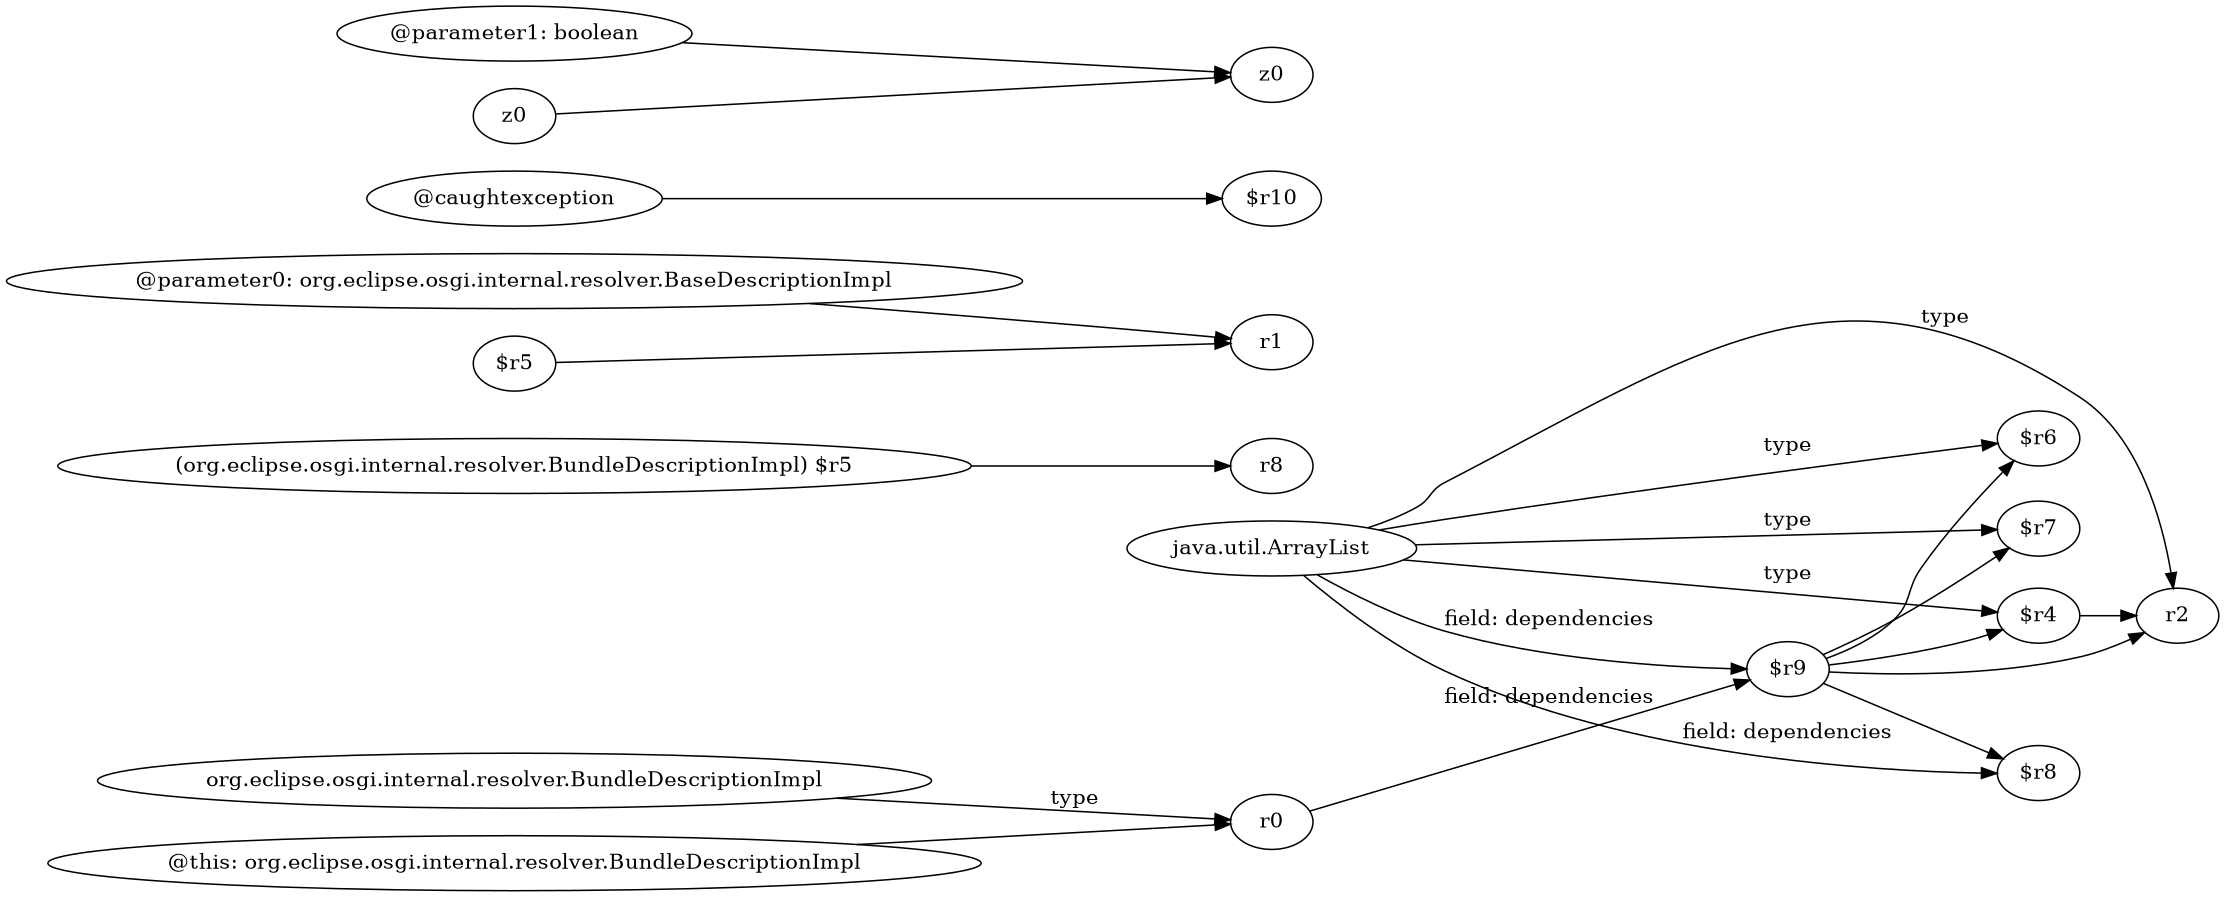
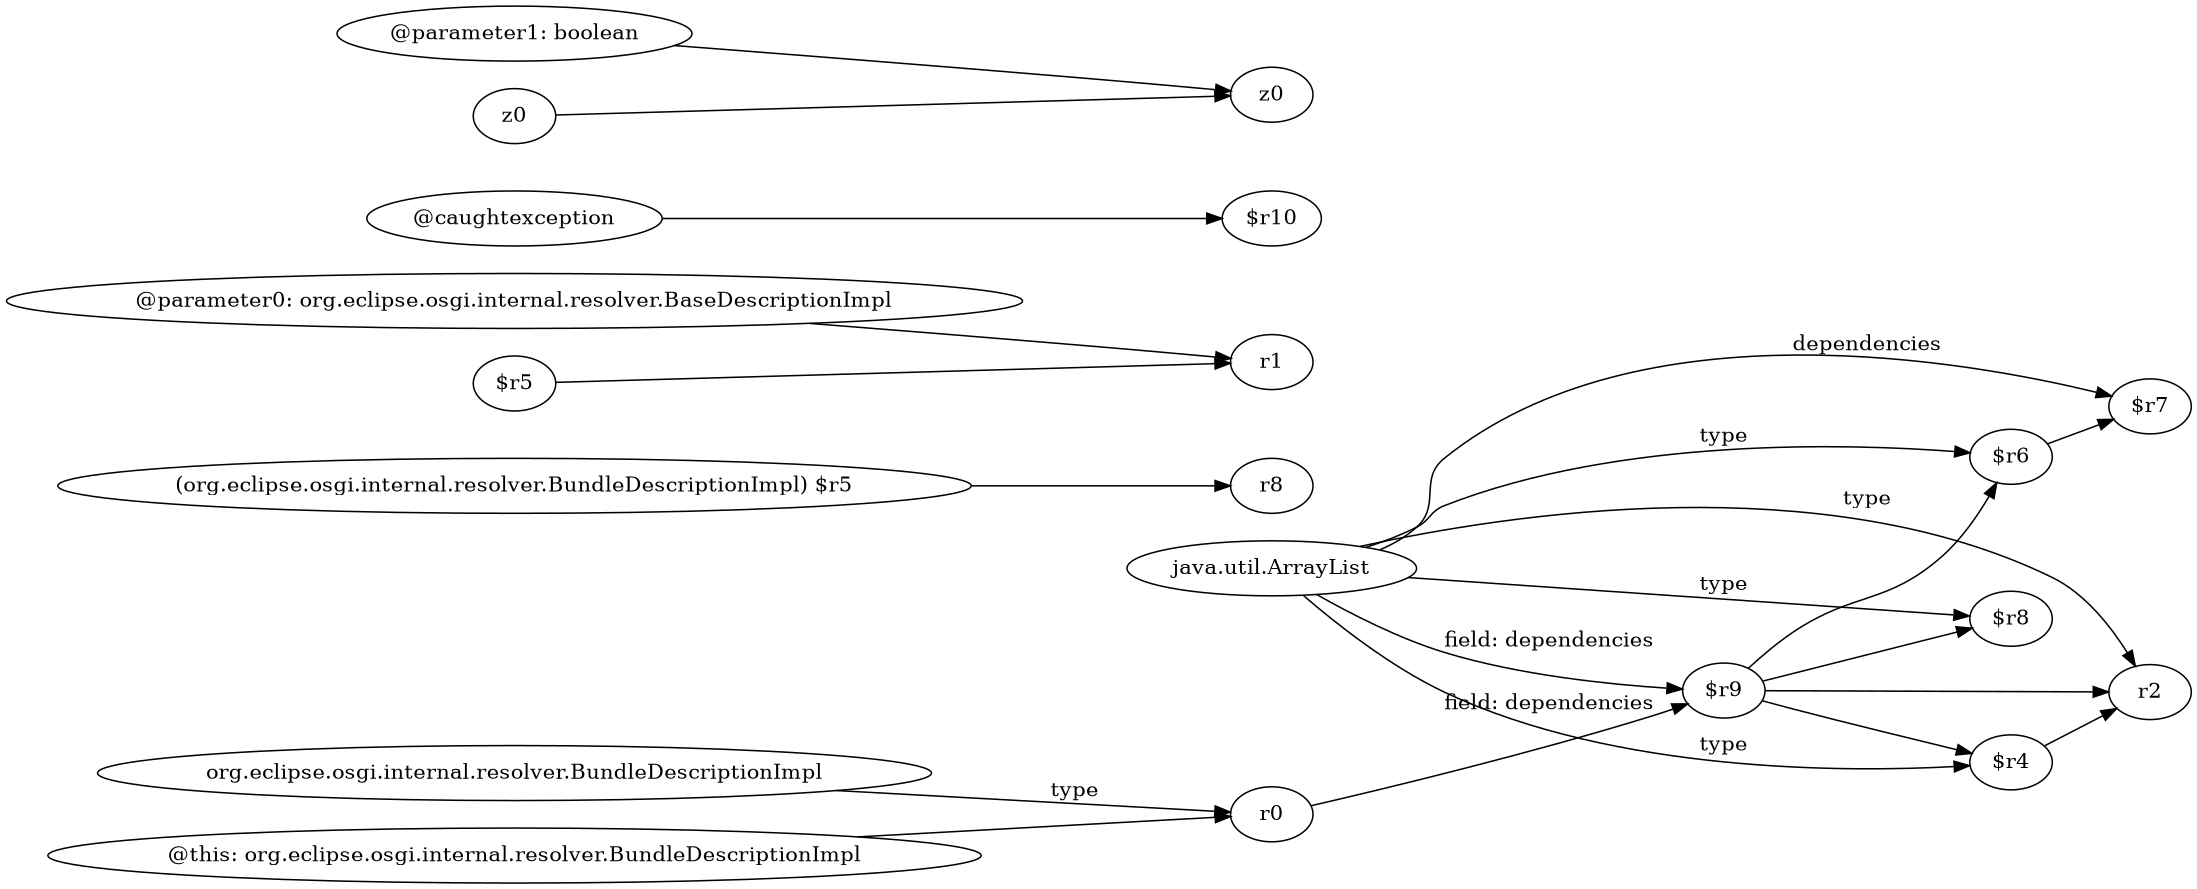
(1788, 520) -> (1867, 345)
(1933, 597) -> (2073, 434)
(1788, 733) -> (1724, 584)
